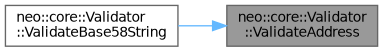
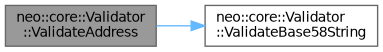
(195, 26) -> (174, 26)
